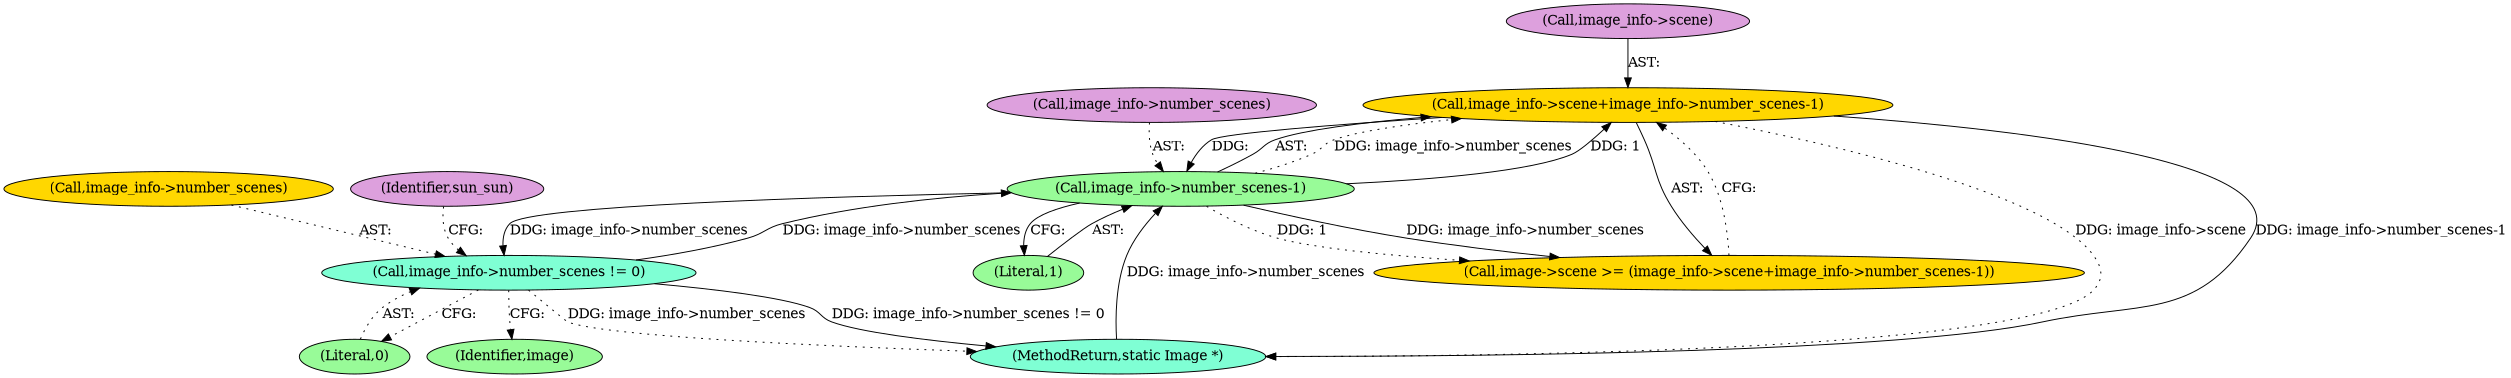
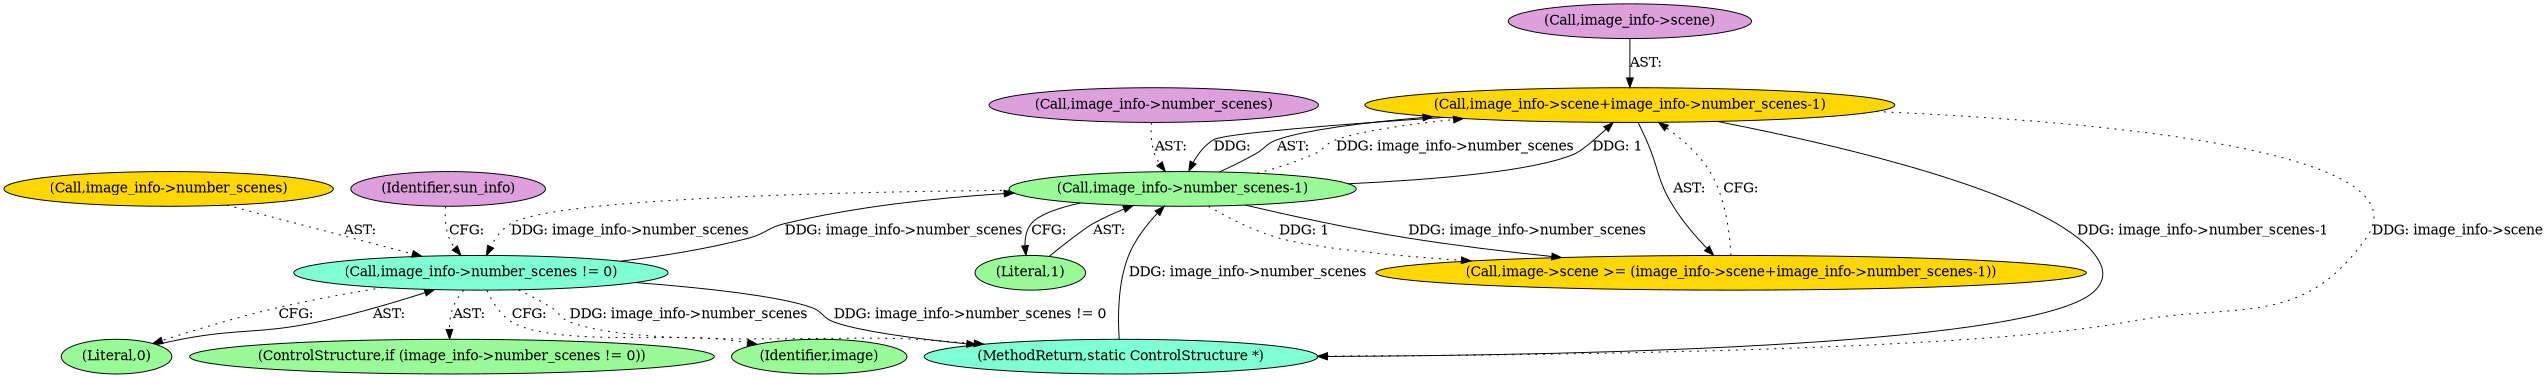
(447, 189) -> (448, 189)
(748, 201) -> (744, 197)
(380, 310) -> (292, 327)
none -> (452, 357)
(1118, 357) -> (1121, 357)
